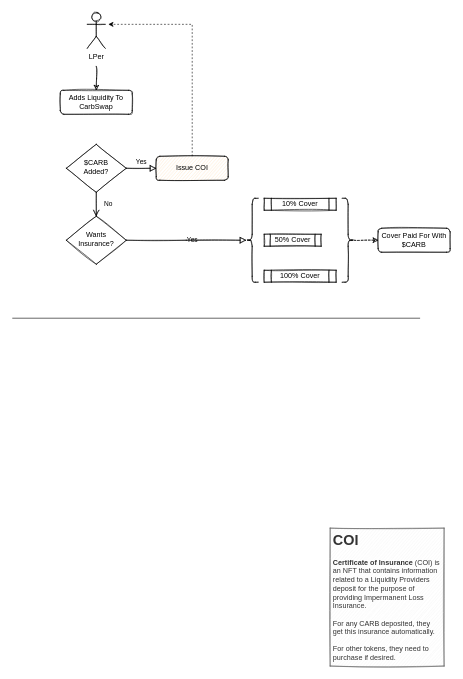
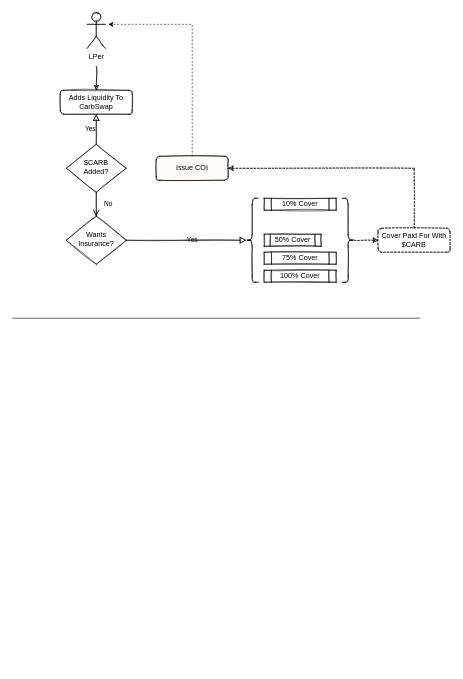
(139, 168) -> (96, 132)
none -> (352, 168)
(414, 240) -> (414, 240)
none -> (300, 258)
(387, 597) -> none
